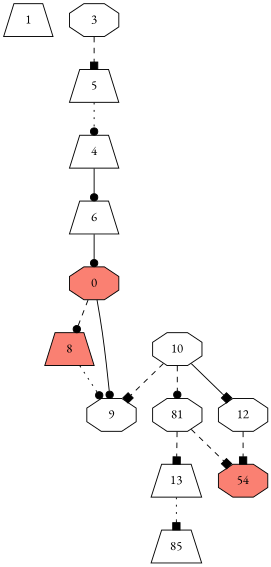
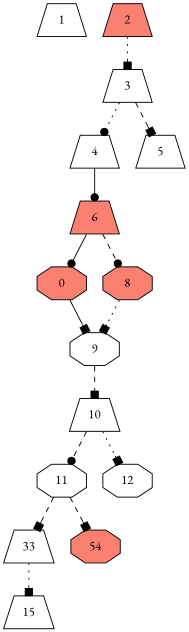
(94, 20) -> (128, 86)
none -> (128, 20)
(94, 115) -> (113, 116)
(94, 218) -> (95, 218)
(83, 313) -> (109, 247)
(104, 345) -> (76, 312)
(69, 349) -> (128, 283)
(177, 349) -> (95, 415)
(88, 379) -> (113, 312)
(148, 379) -> (95, 378)
(207, 379) -> (109, 444)
(177, 415) -> (62, 481)
(243, 443) -> none
(176, 481) -> (29, 547)
(176, 547) -> (29, 612)
